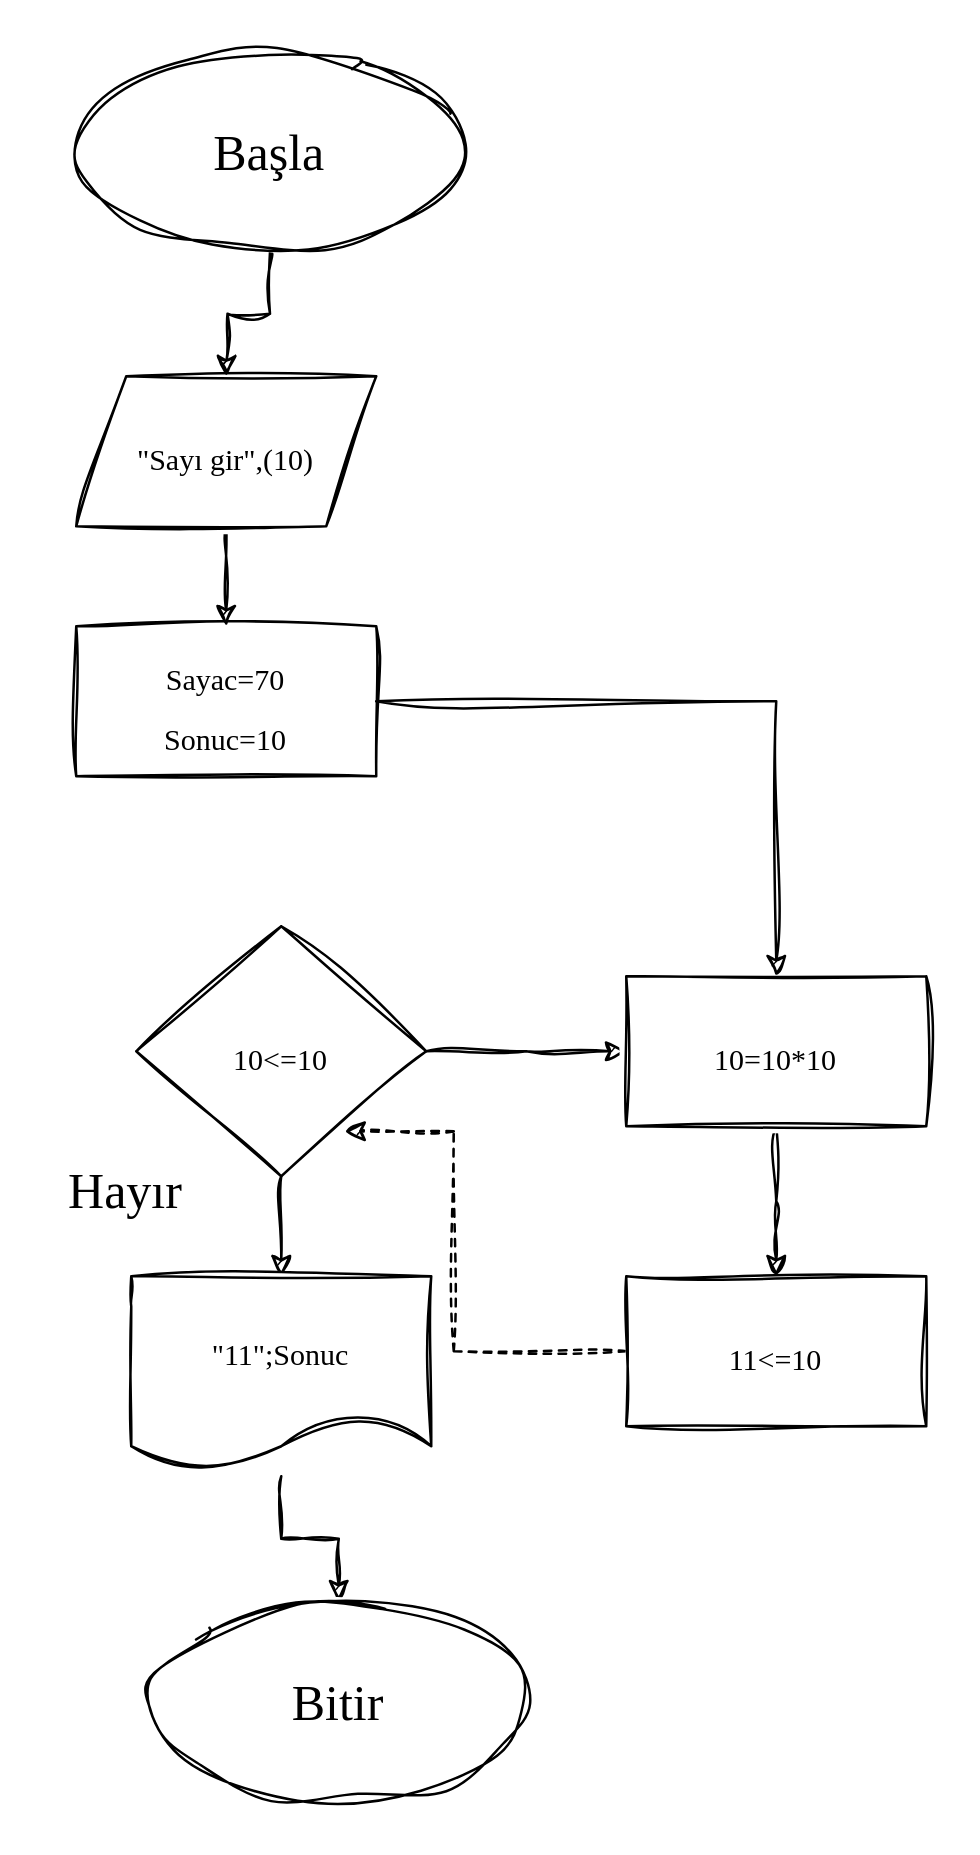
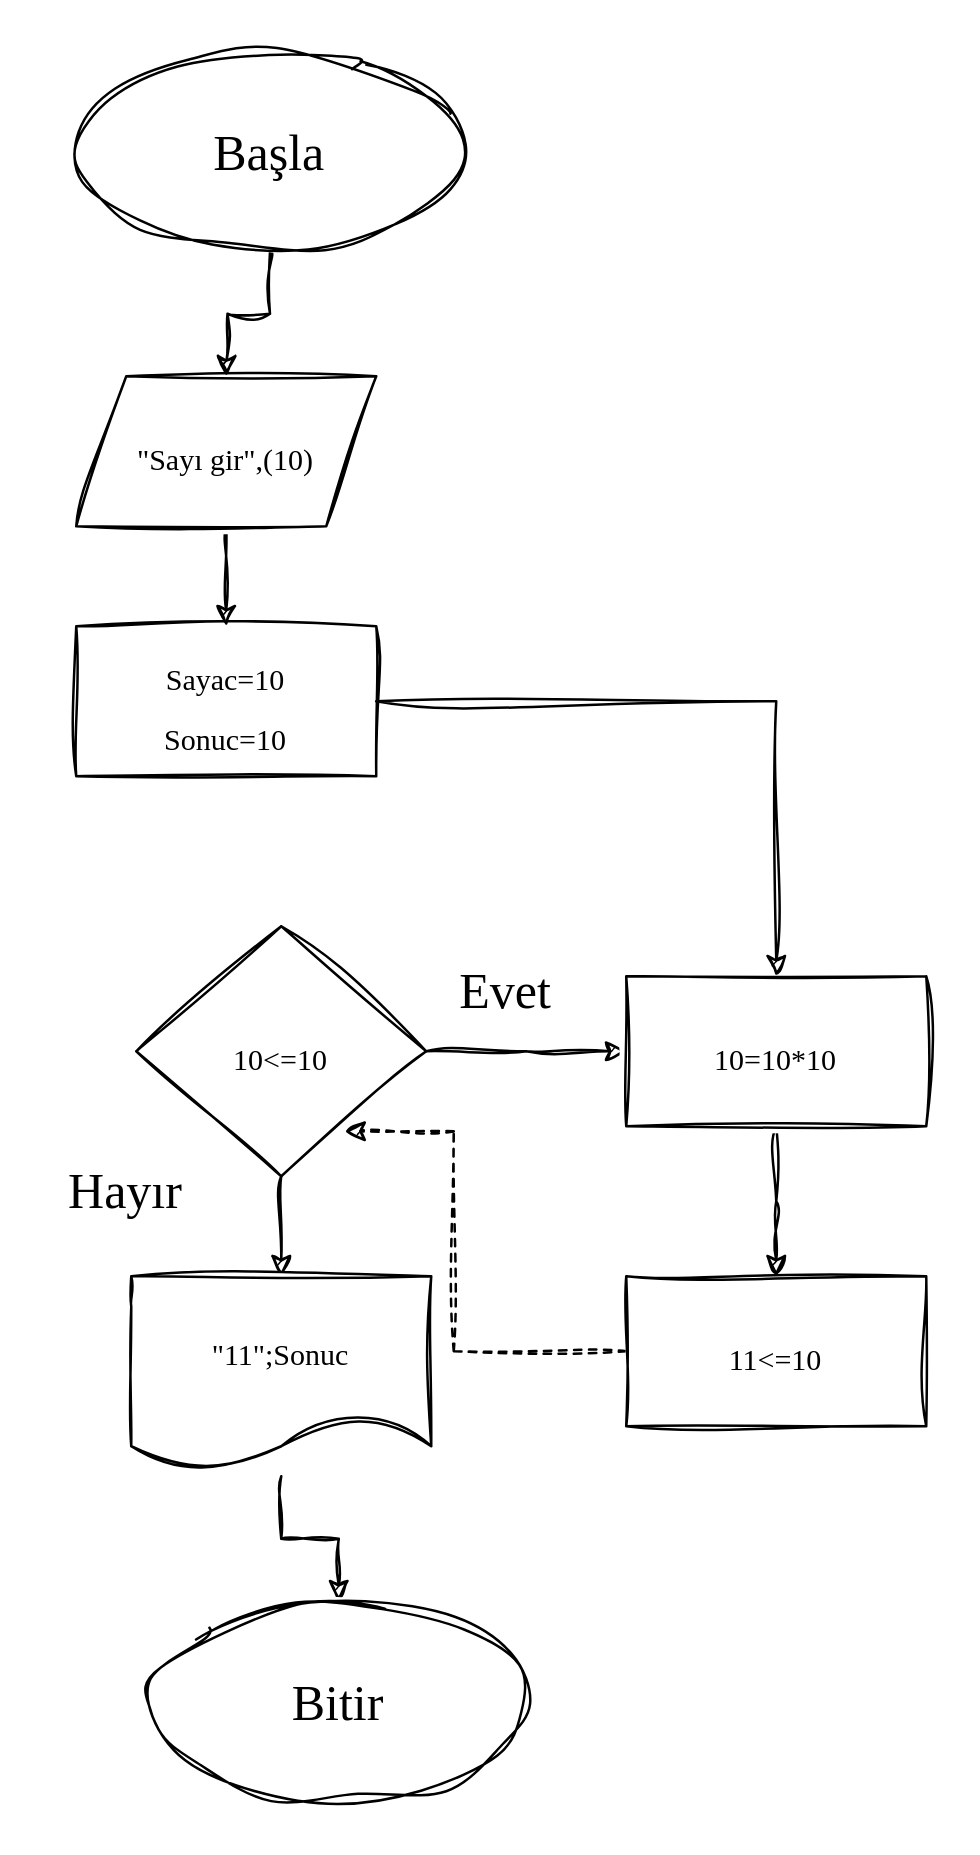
(226, 701) -> (226, 701)
none -> (506, 989)
